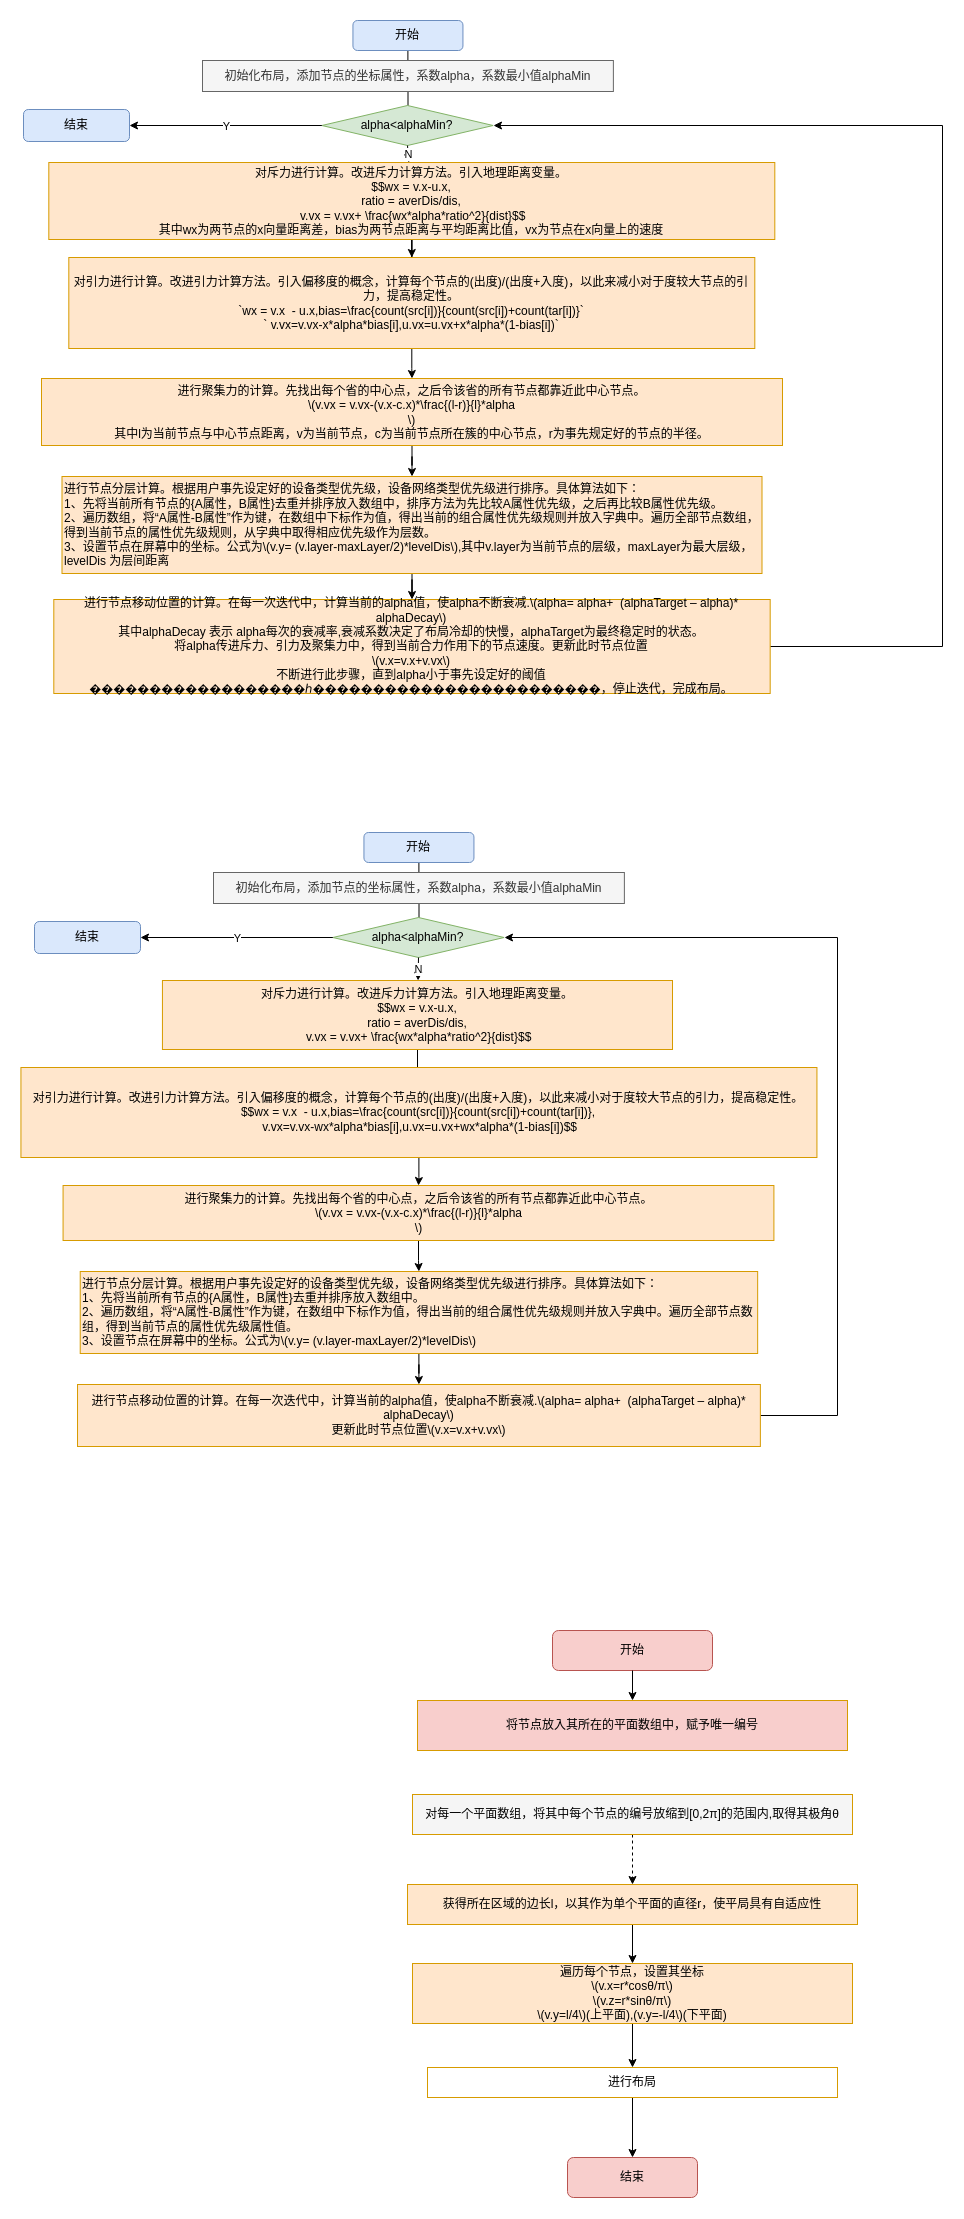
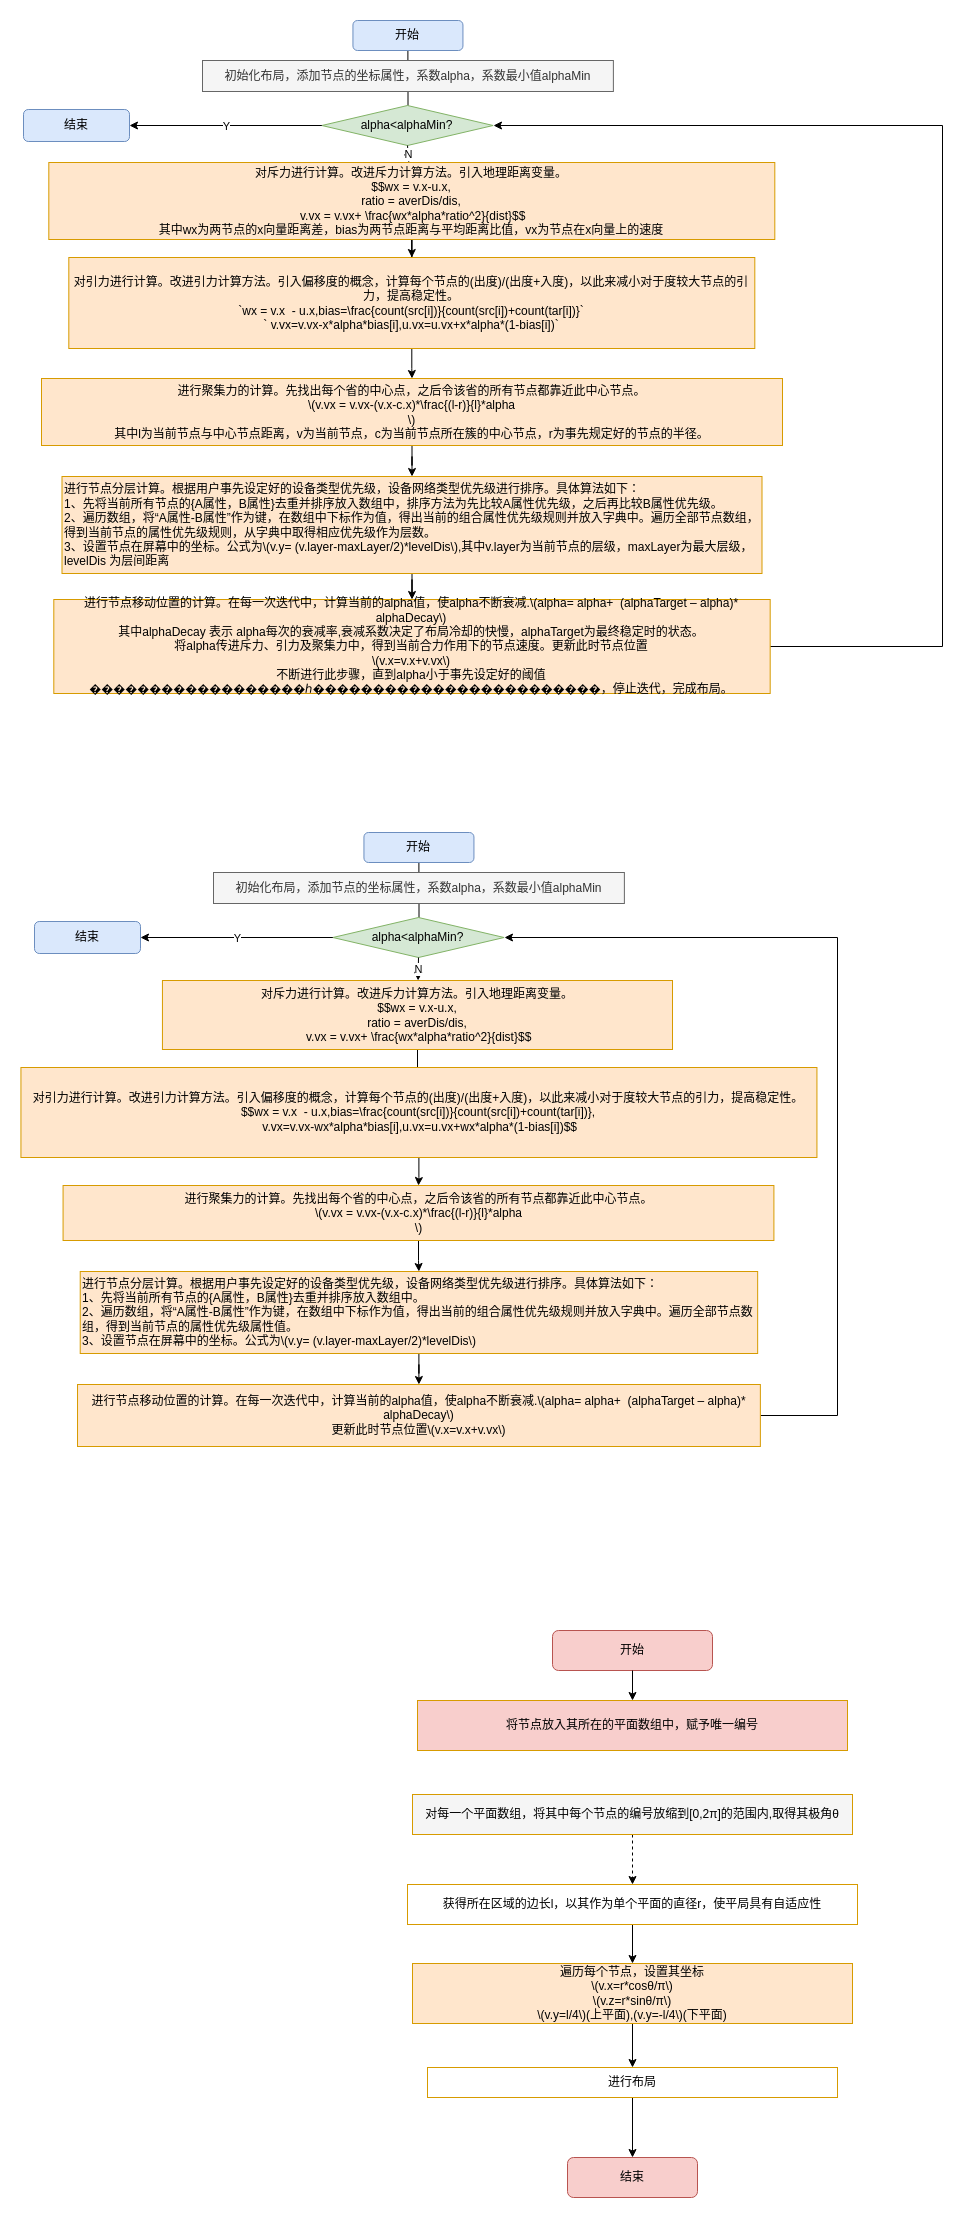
(633, 1905) -> (633, 1905)
